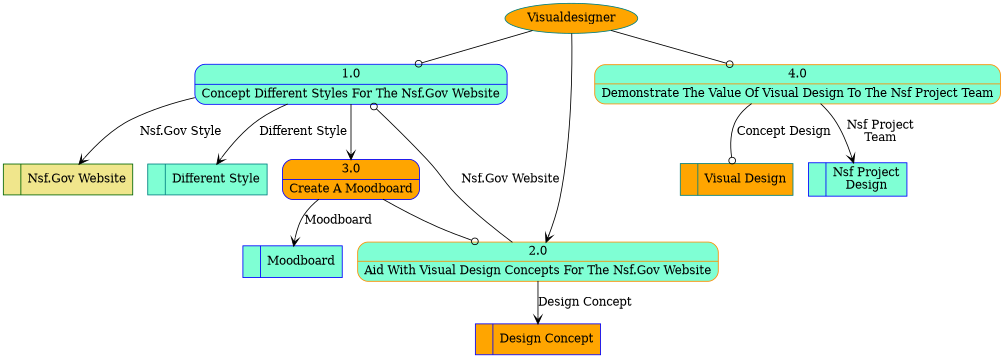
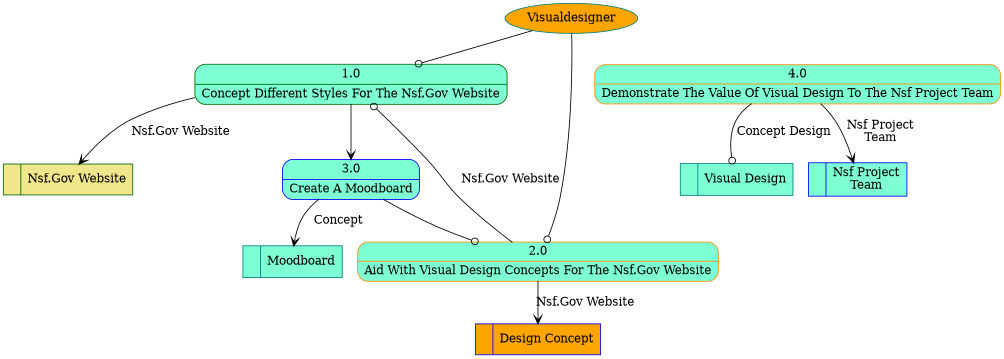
(669, 47) -> none
(351, 84) -> (351, 84)
(181, 132) -> (181, 132)
(568, 136) -> (568, 136)
(207, 179) -> none
(351, 179) -> (351, 179)
(737, 179) -> (737, 179)
(866, 185) -> (866, 185)
(338, 221) -> (338, 221)
(293, 262) -> (293, 262)
(585, 303) -> (585, 303)
